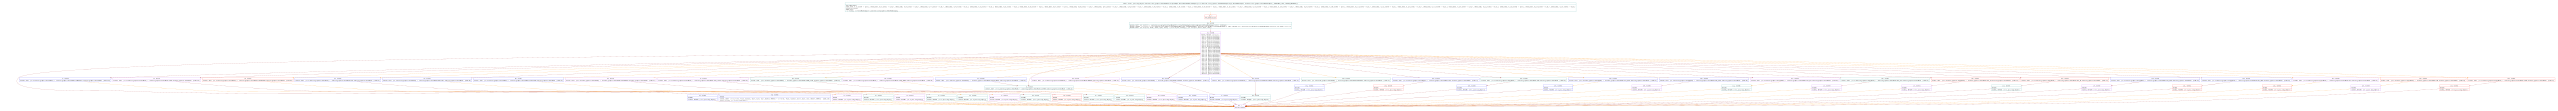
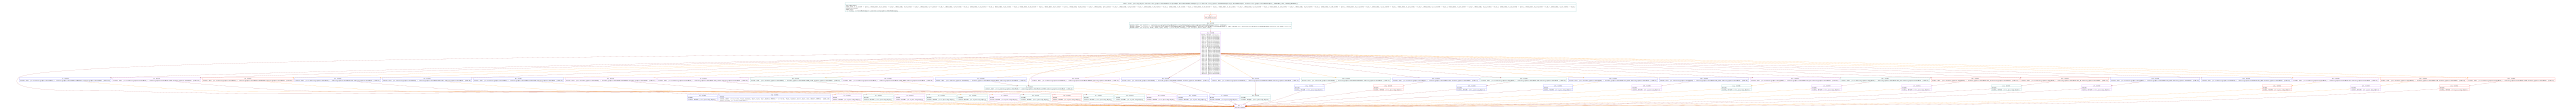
(2187, 88) -> none
